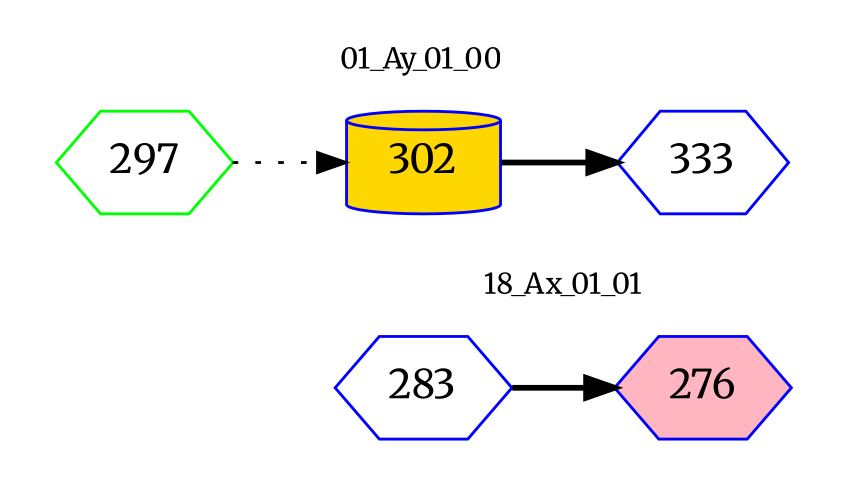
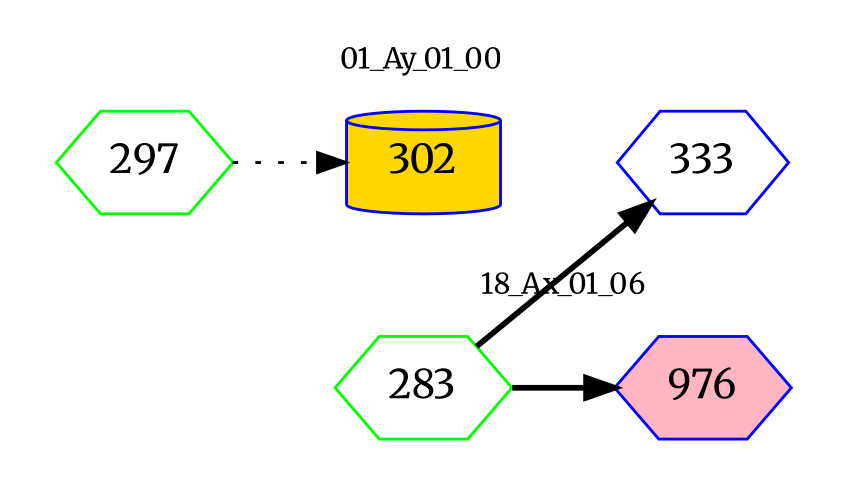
(545, 163) -> (552, 284)
(563, 287) -> (563, 287)
(424, 388) -> (424, 388)
(703, 388) -> (703, 388)
